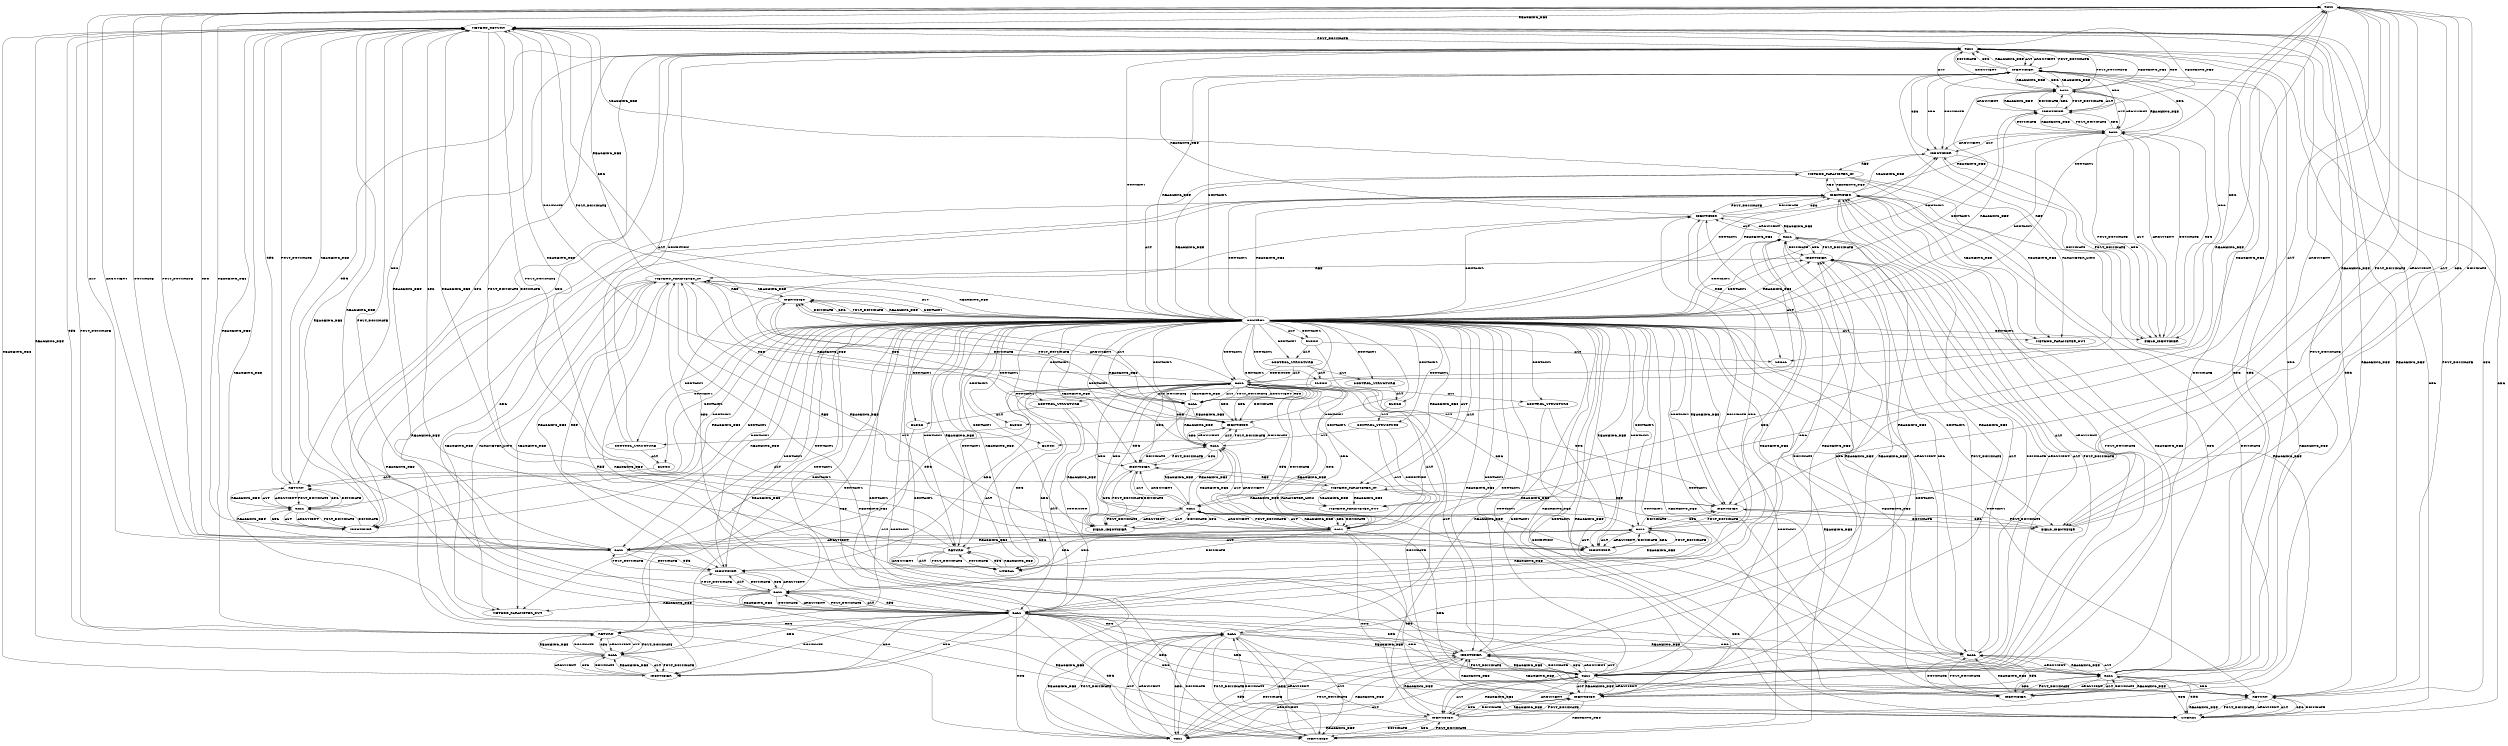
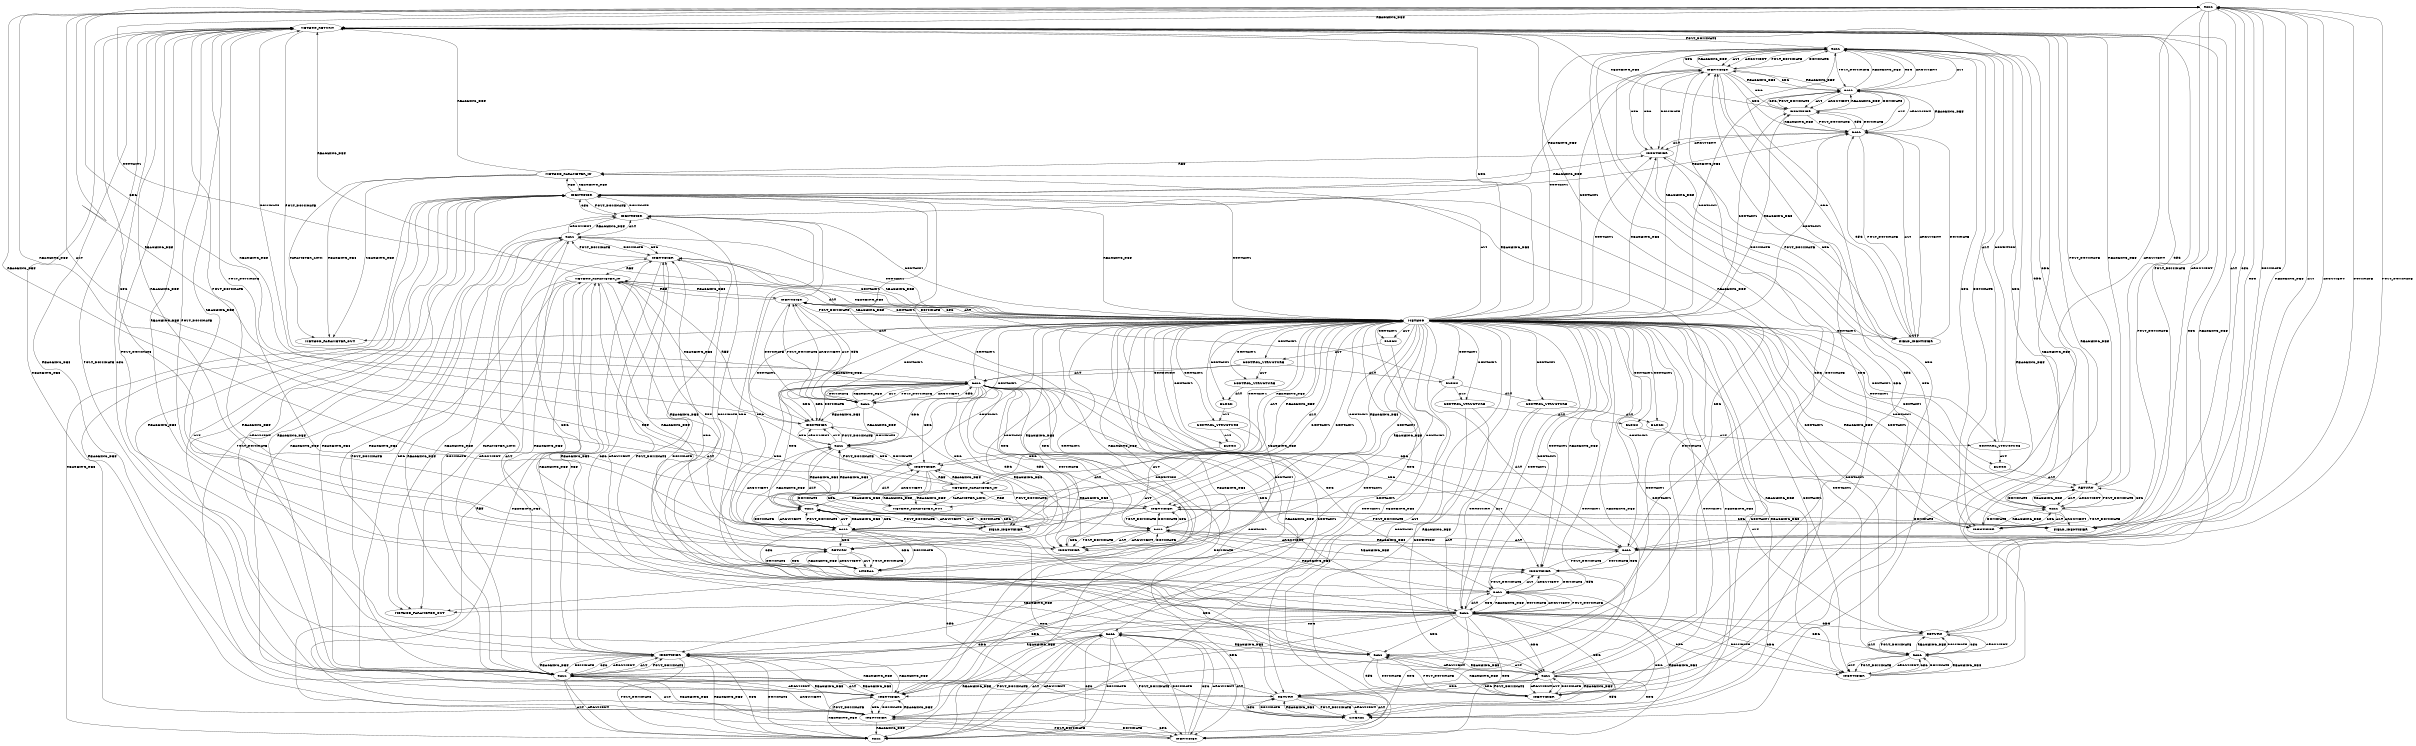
(1256, 321) -> (1416, 321)
(1781, 362) -> none
